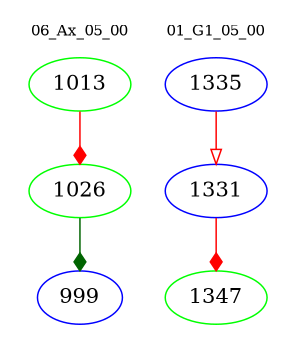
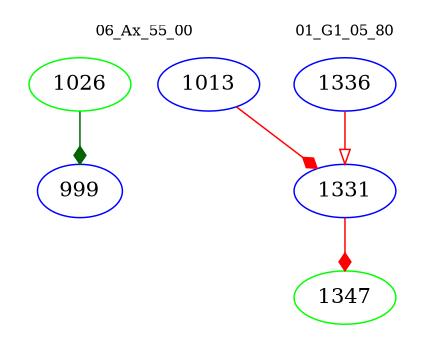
(80, 32) -> (144, 32)
(216, 32) -> (345, 32)
(80, 84) -> (209, 84)
(216, 84) -> (345, 84)
(80, 129) -> (261, 126)
